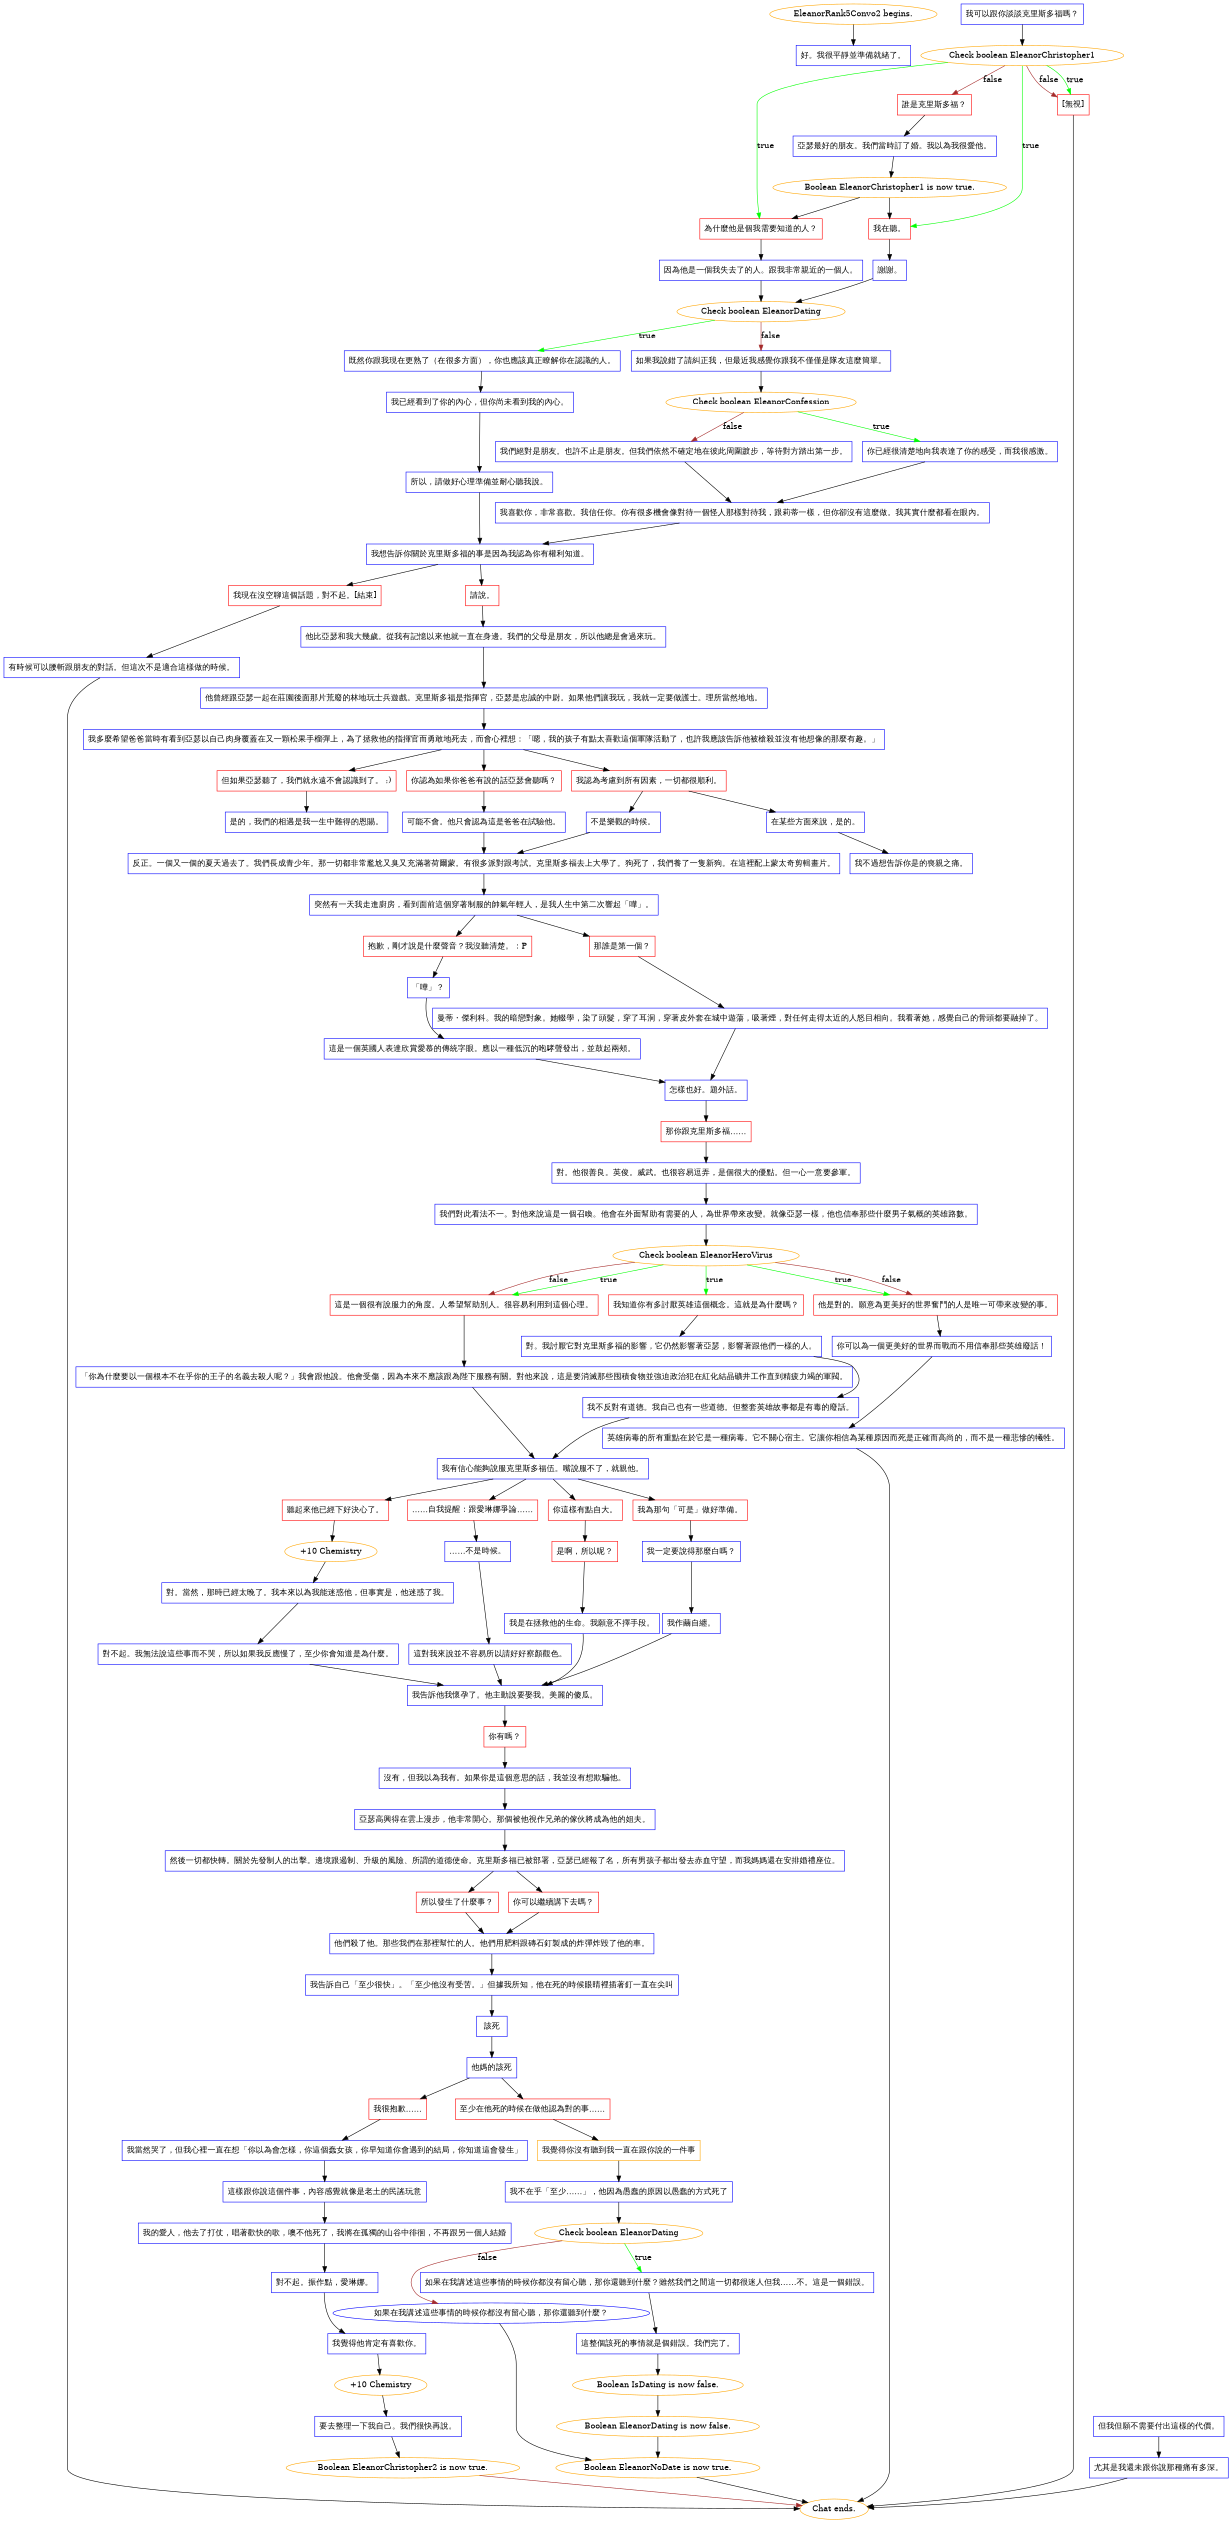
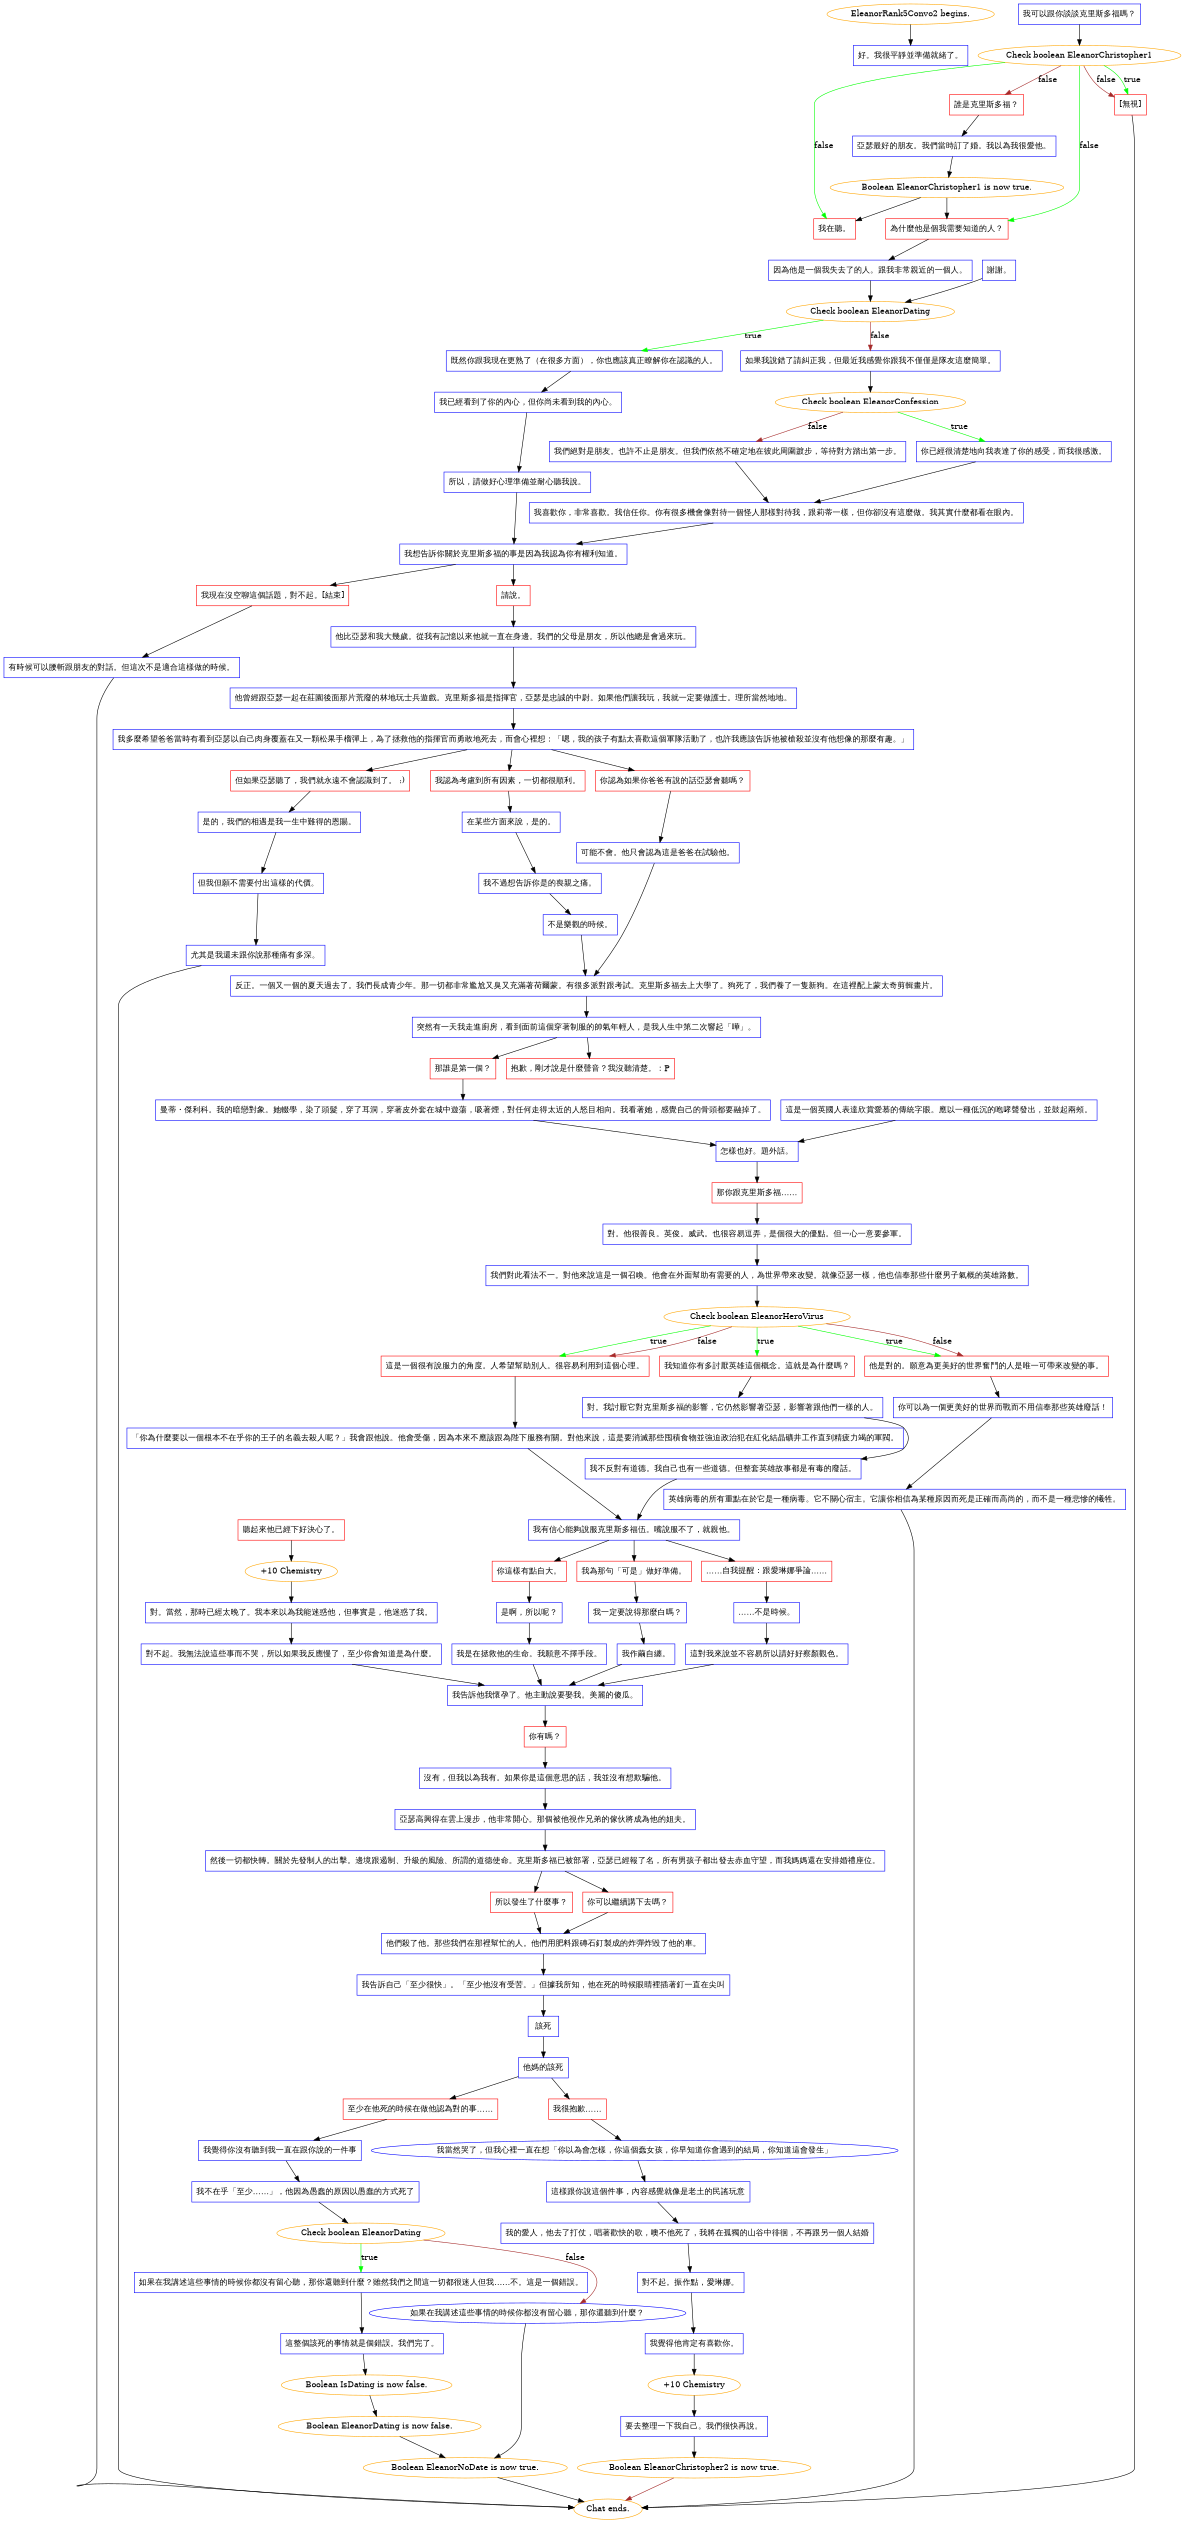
(766, 146) -> (1089, 146)
(1031, 146) -> (824, 146)
(890, 247) -> none
(638, 799) -> (558, 902)
none -> (270, 850)
(428, 988) -> none
(442, 1489) -> none
(585, 1552) -> (529, 1613)
(325, 2150) -> (635, 2150)
(619, 2150) -> (280, 2150)
